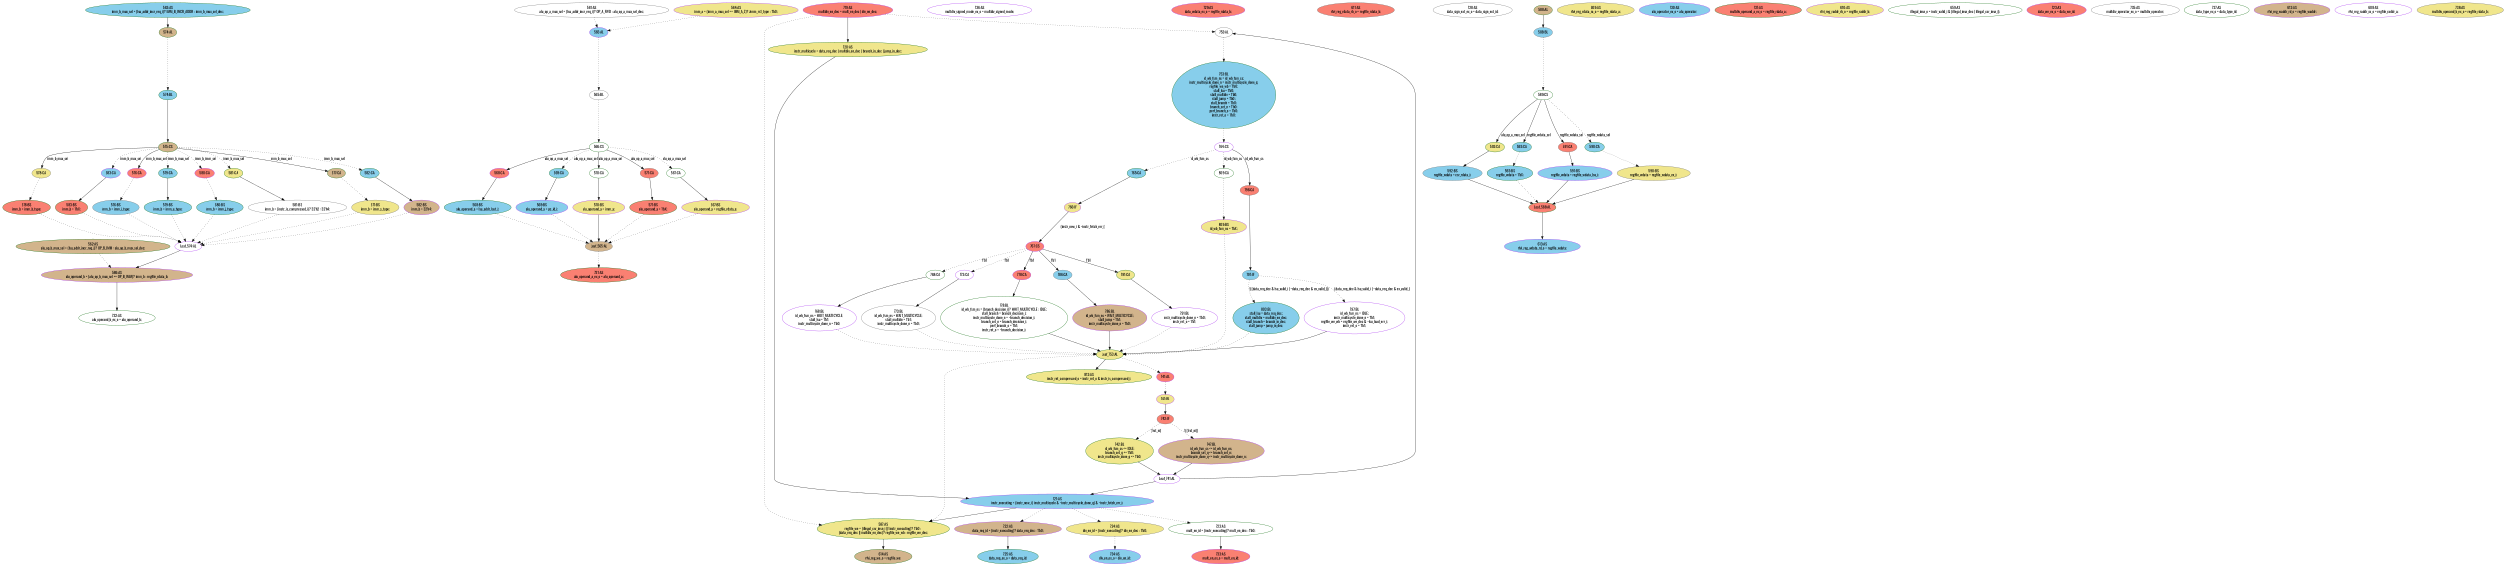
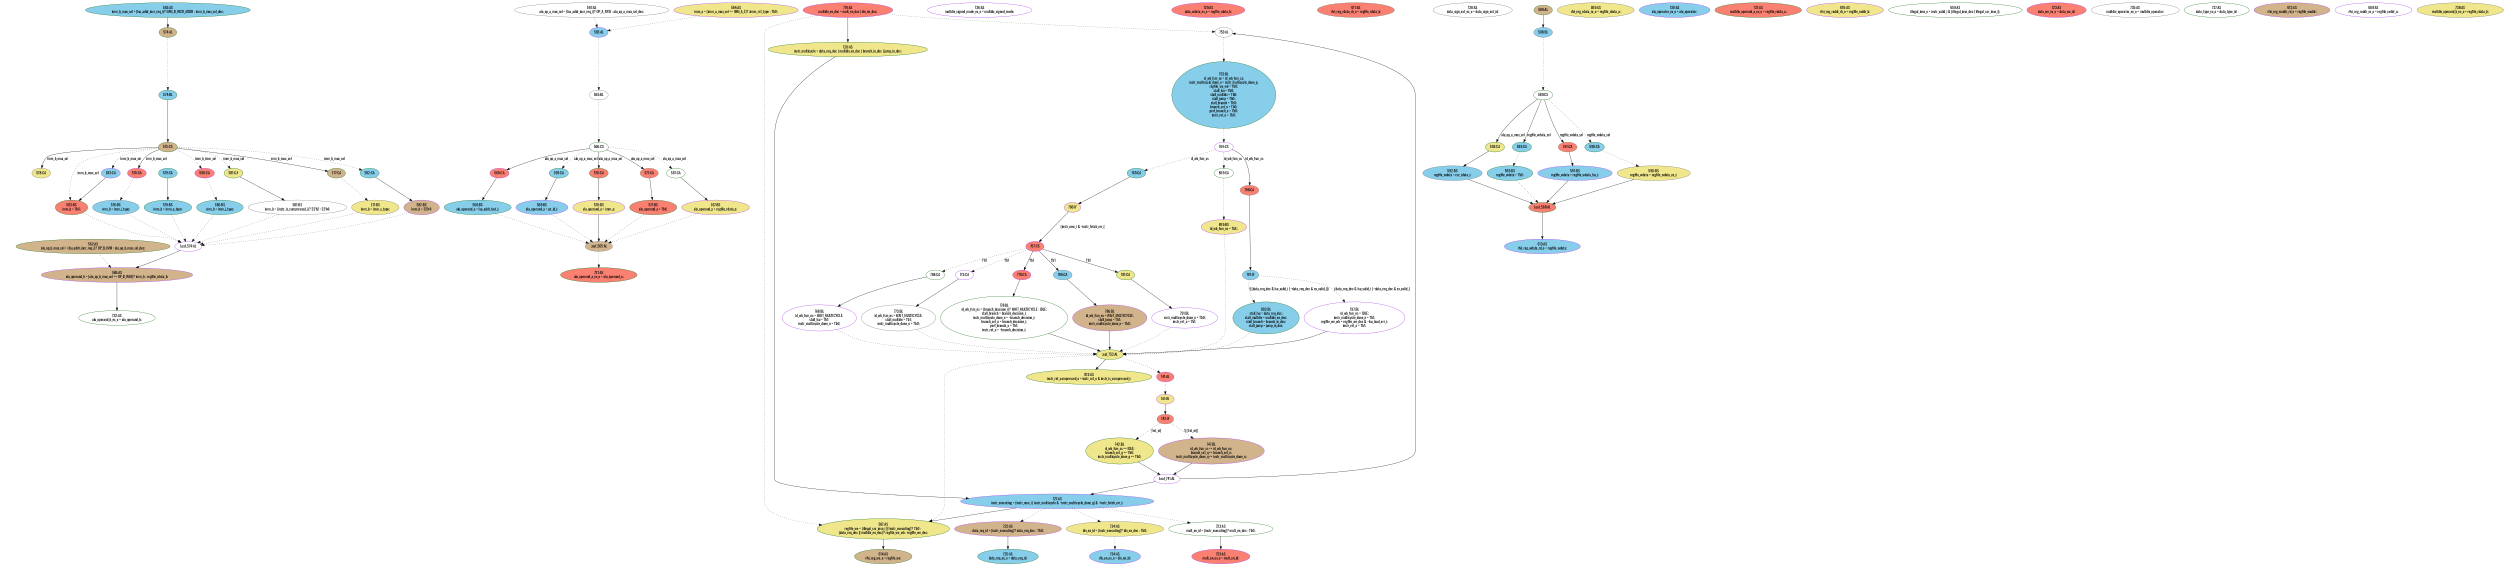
(168, 159) -> (101, 156)
(599, 173) -> (599, 173)
(27, 207) -> none
